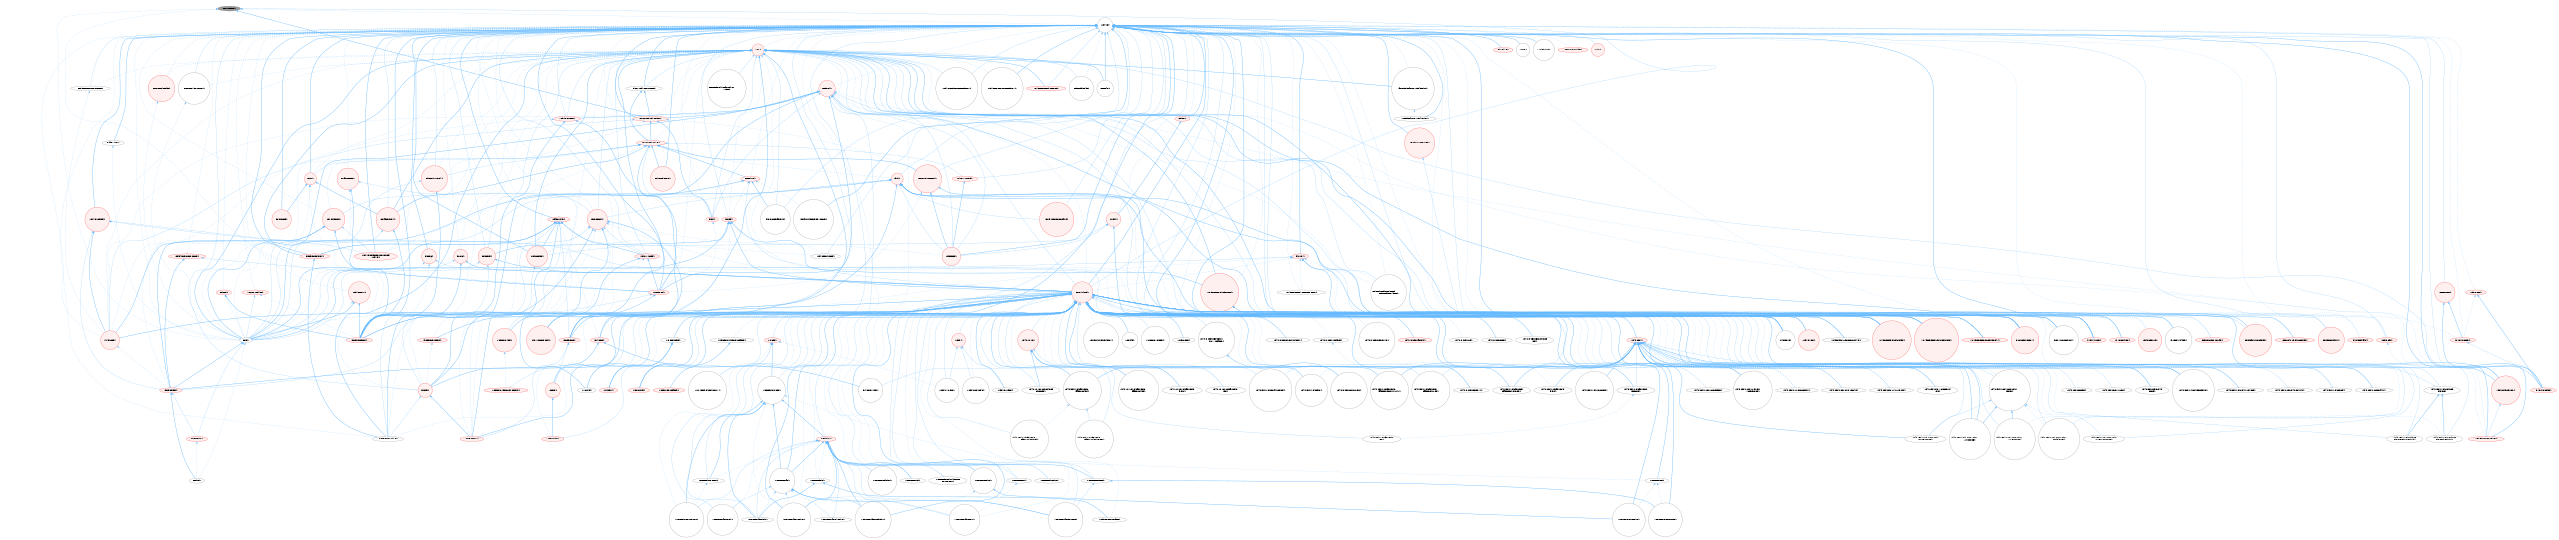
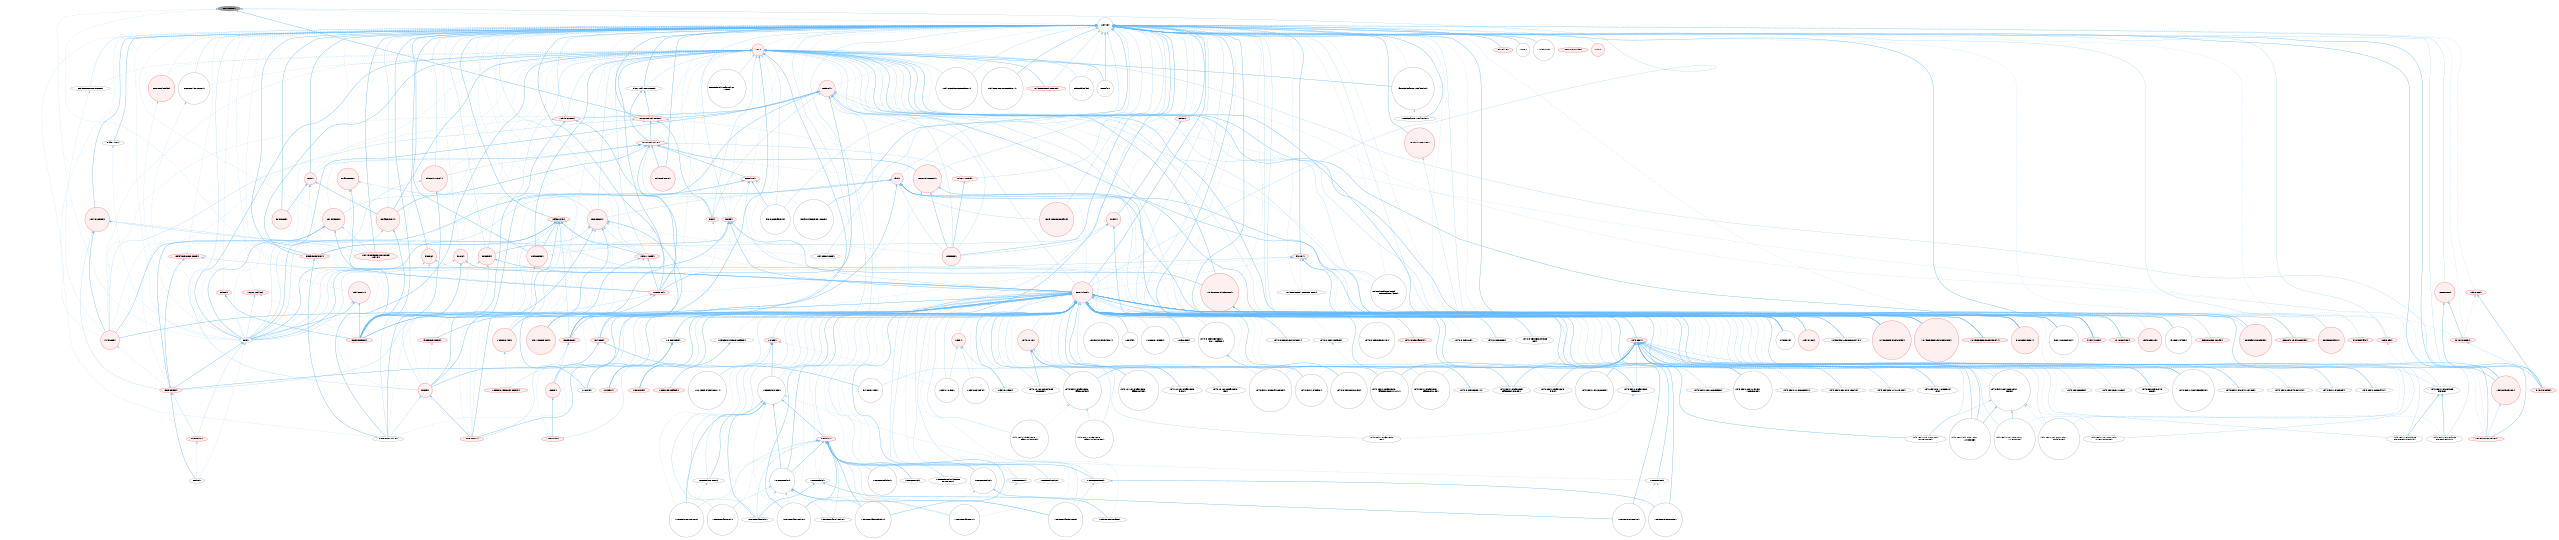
(782, 481) -> (782, 481)
